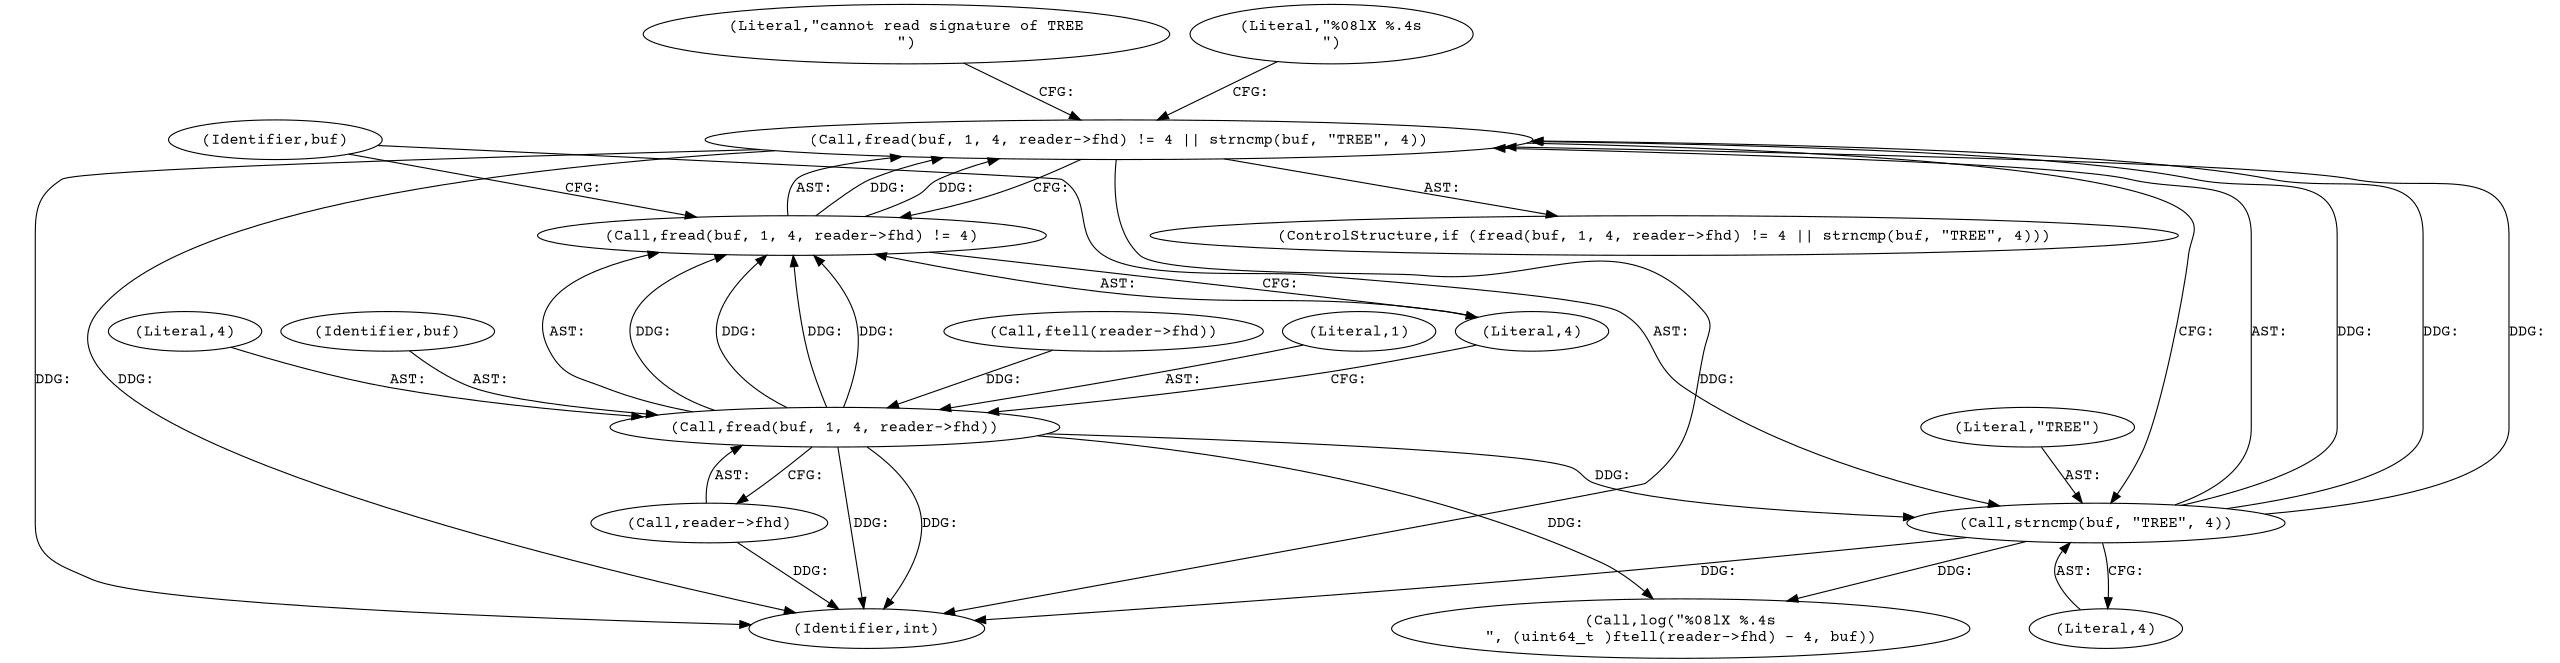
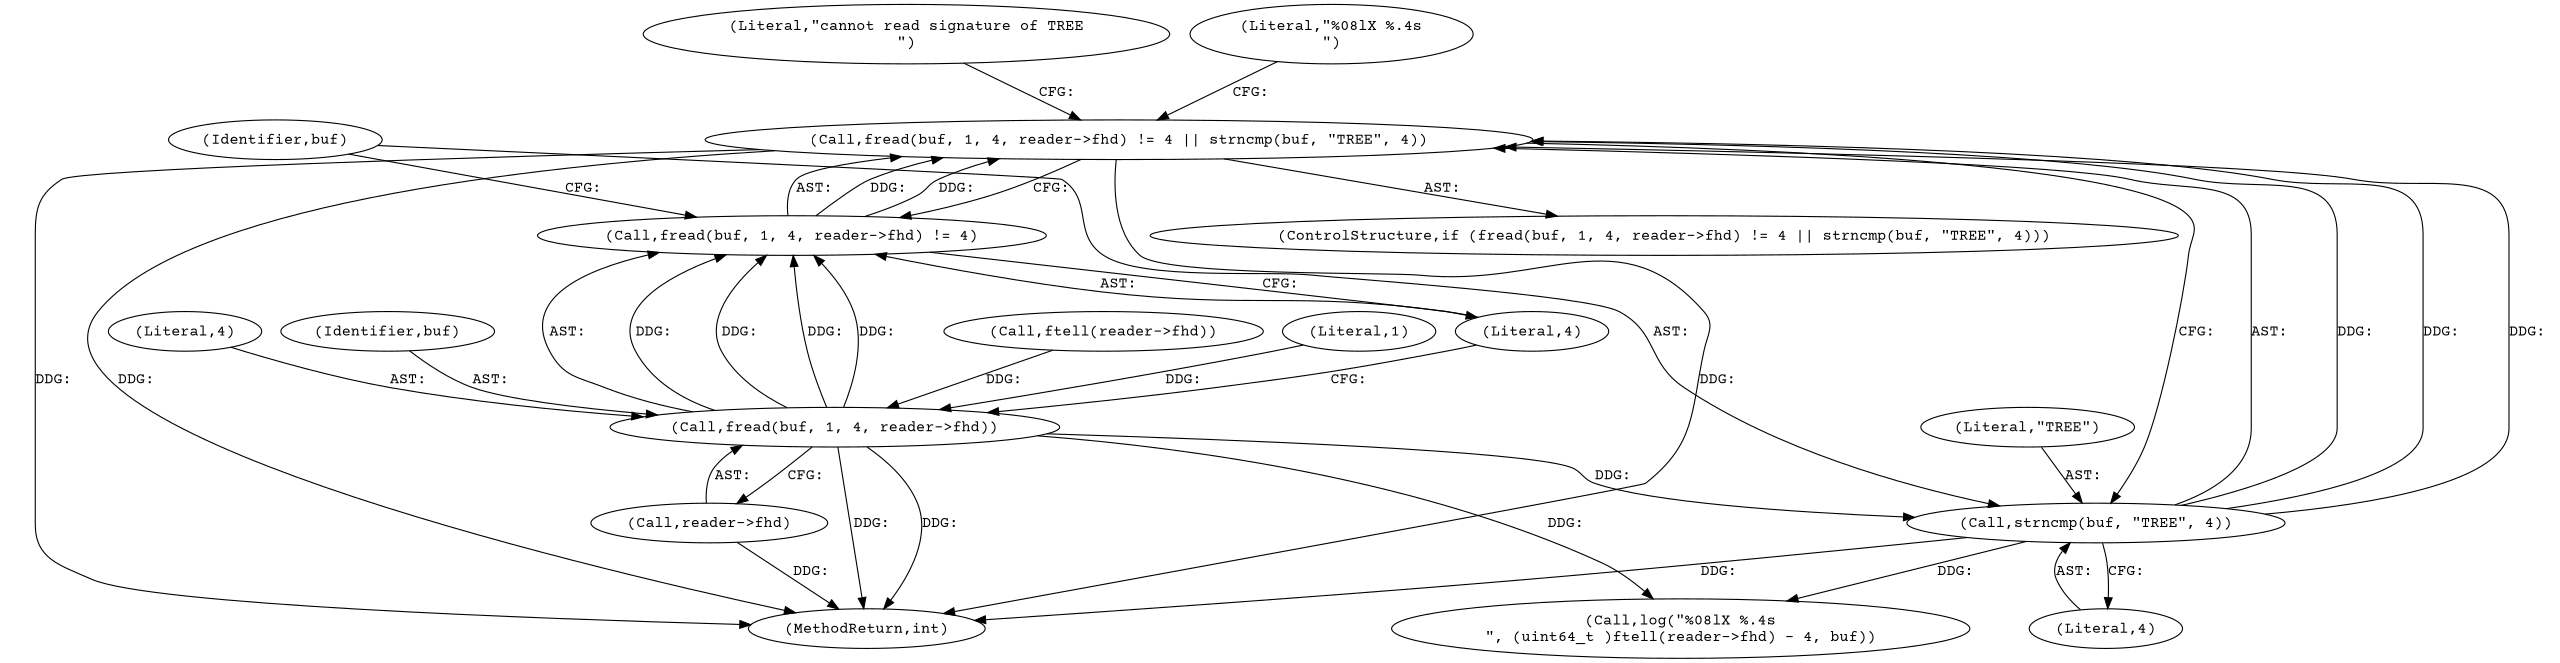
(1188, 379) -> (1188, 379)
(867, 629) -> (867, 629)
